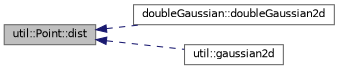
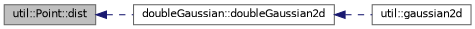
(145, 45) -> (359, 15)
